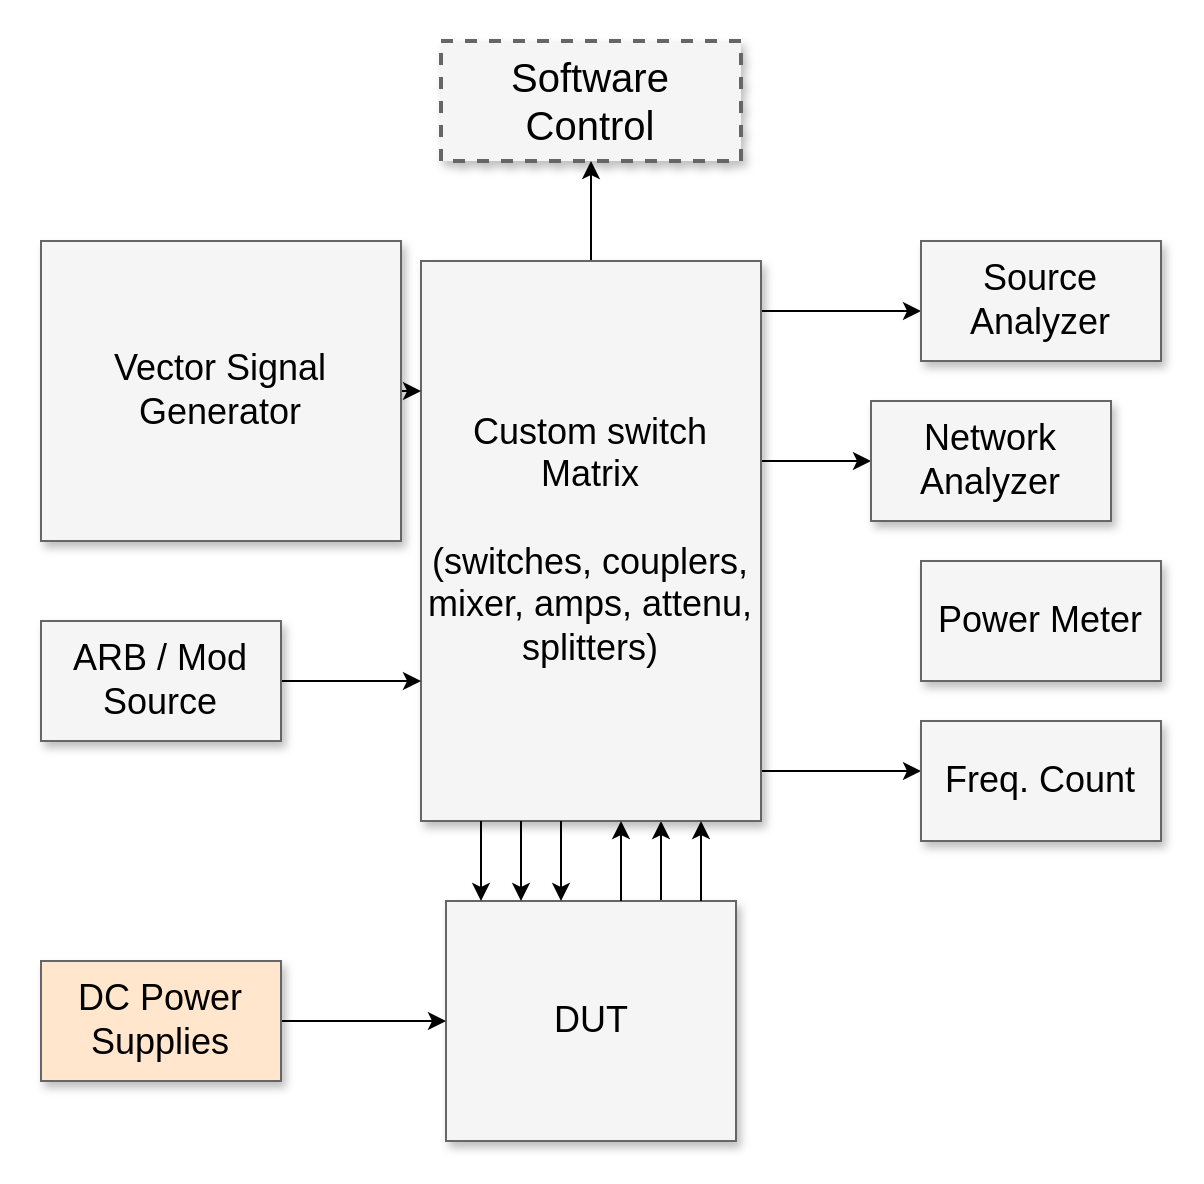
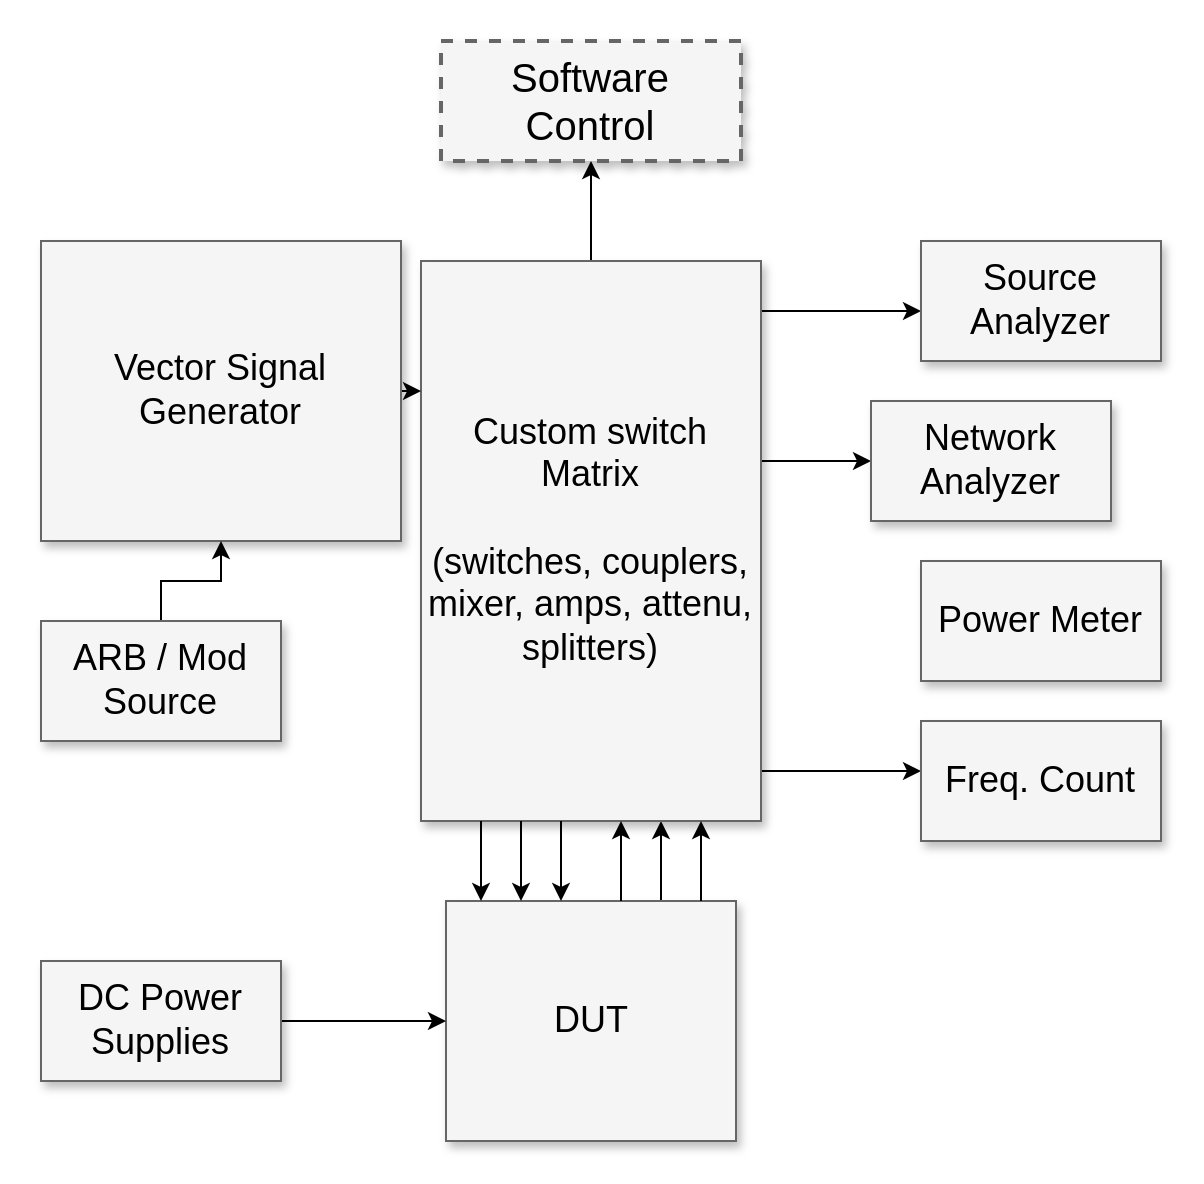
(344, 681) -> (184, 581)
(161, 1021) -> (161, 1021)
